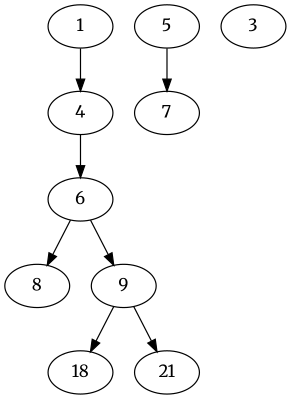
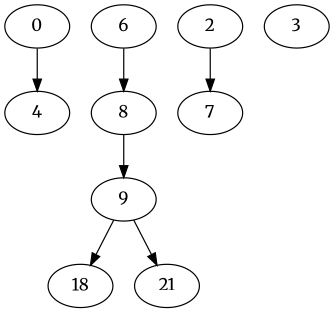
(80, 26) -> (37, 26)
(167, 26) -> (210, 26)
(80, 150) -> none
(99, 237) -> (124, 150)
